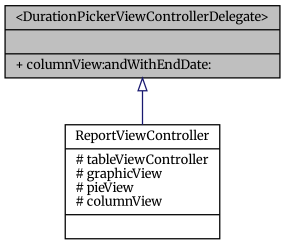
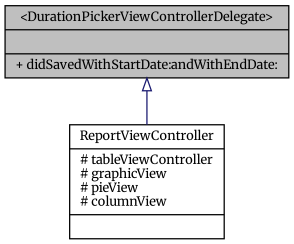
(113, 65) -> (147, 65)
